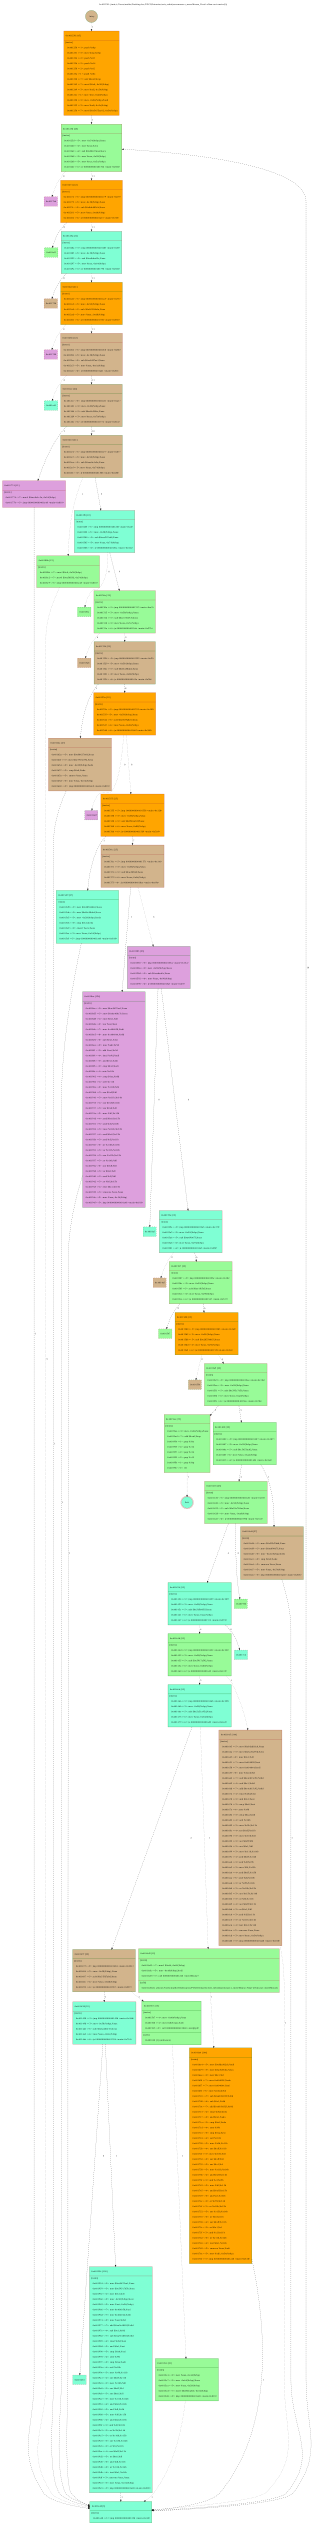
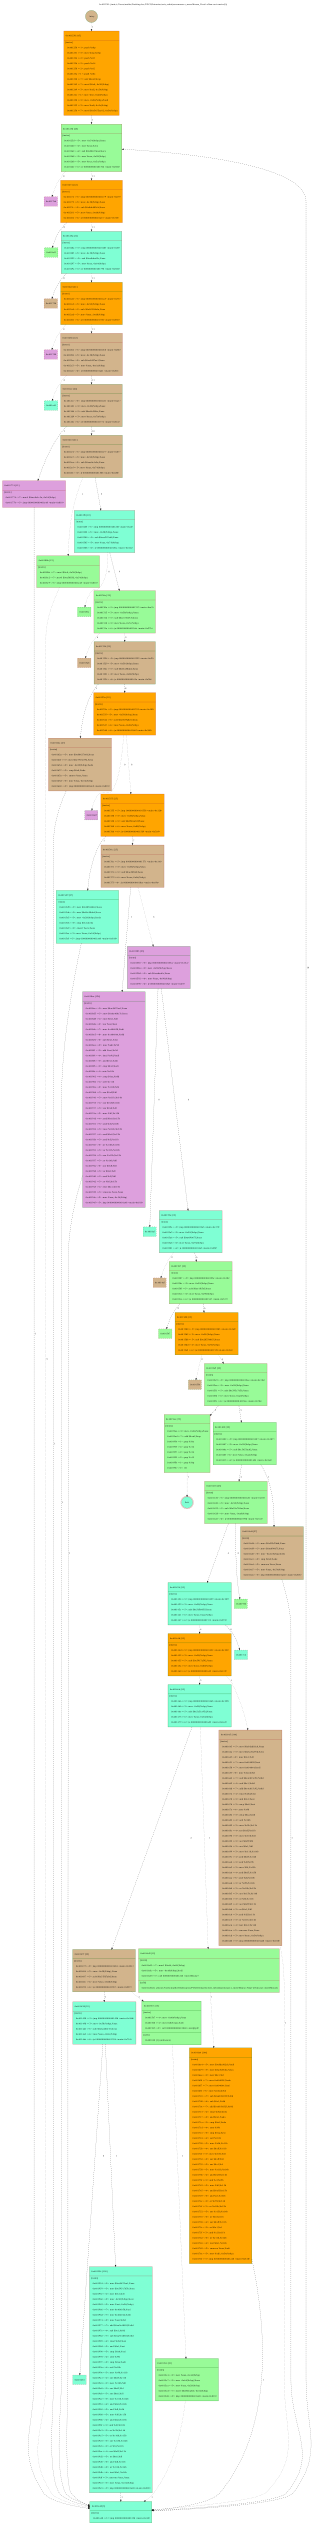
(200, 1655) -> (200, 1655)
